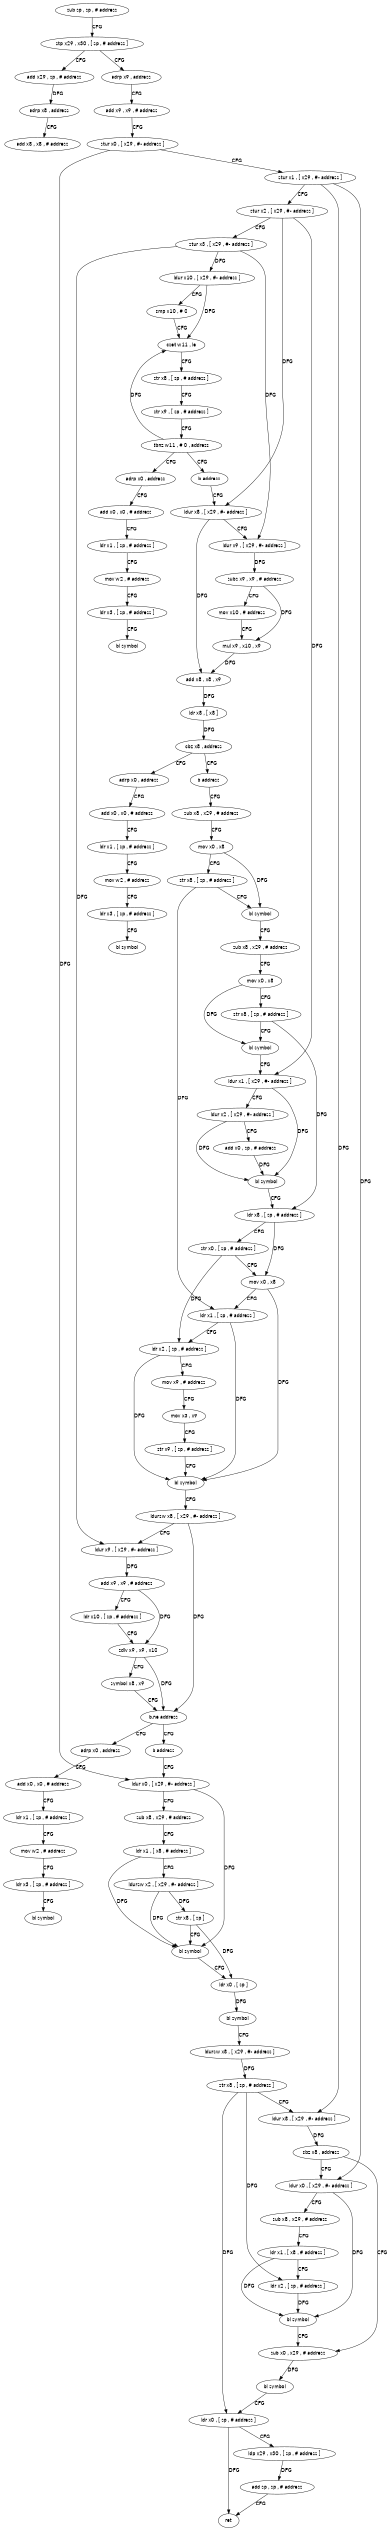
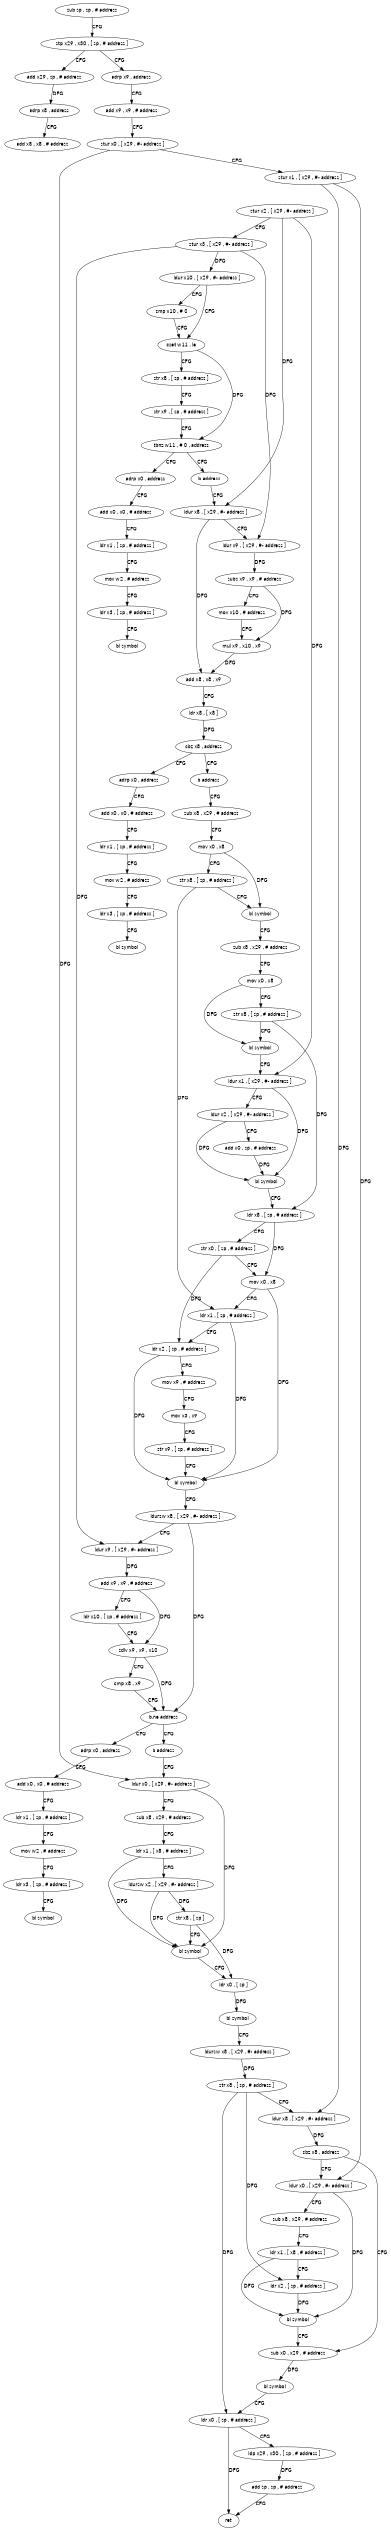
(297, 193) -> none
(210, 312) -> (210, 312)
(130, 396) -> (232, 392)
(209, 697) -> (209, 697)
(128, 1684) -> (128, 1684)
